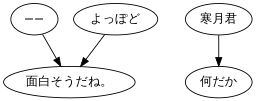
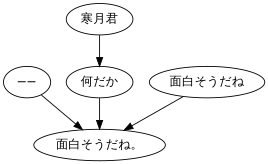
(116, 19) -> (207, 82)
none -> (100, 109)
